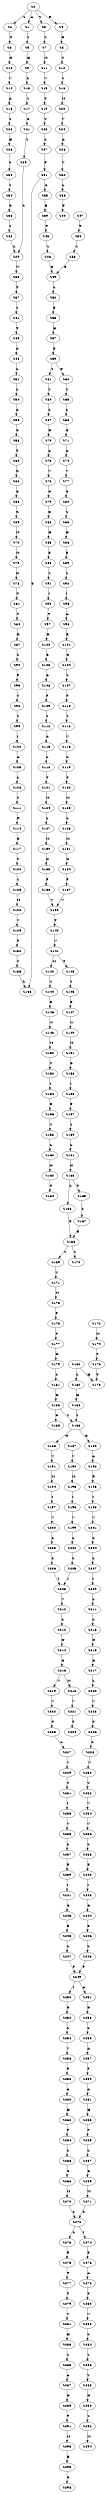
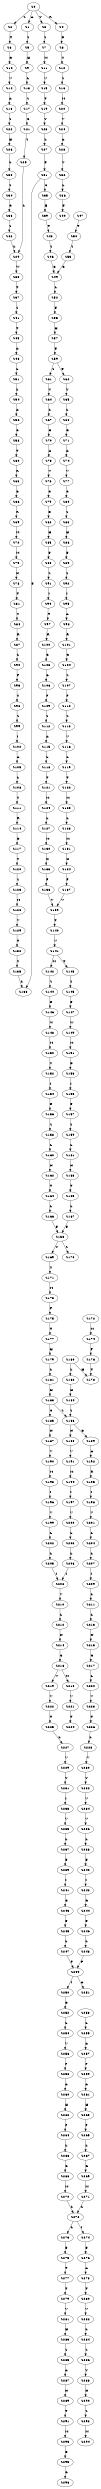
(69, 1191) -> (50, 1205)
none -> (50, 1430)
(87, 2007) -> none
